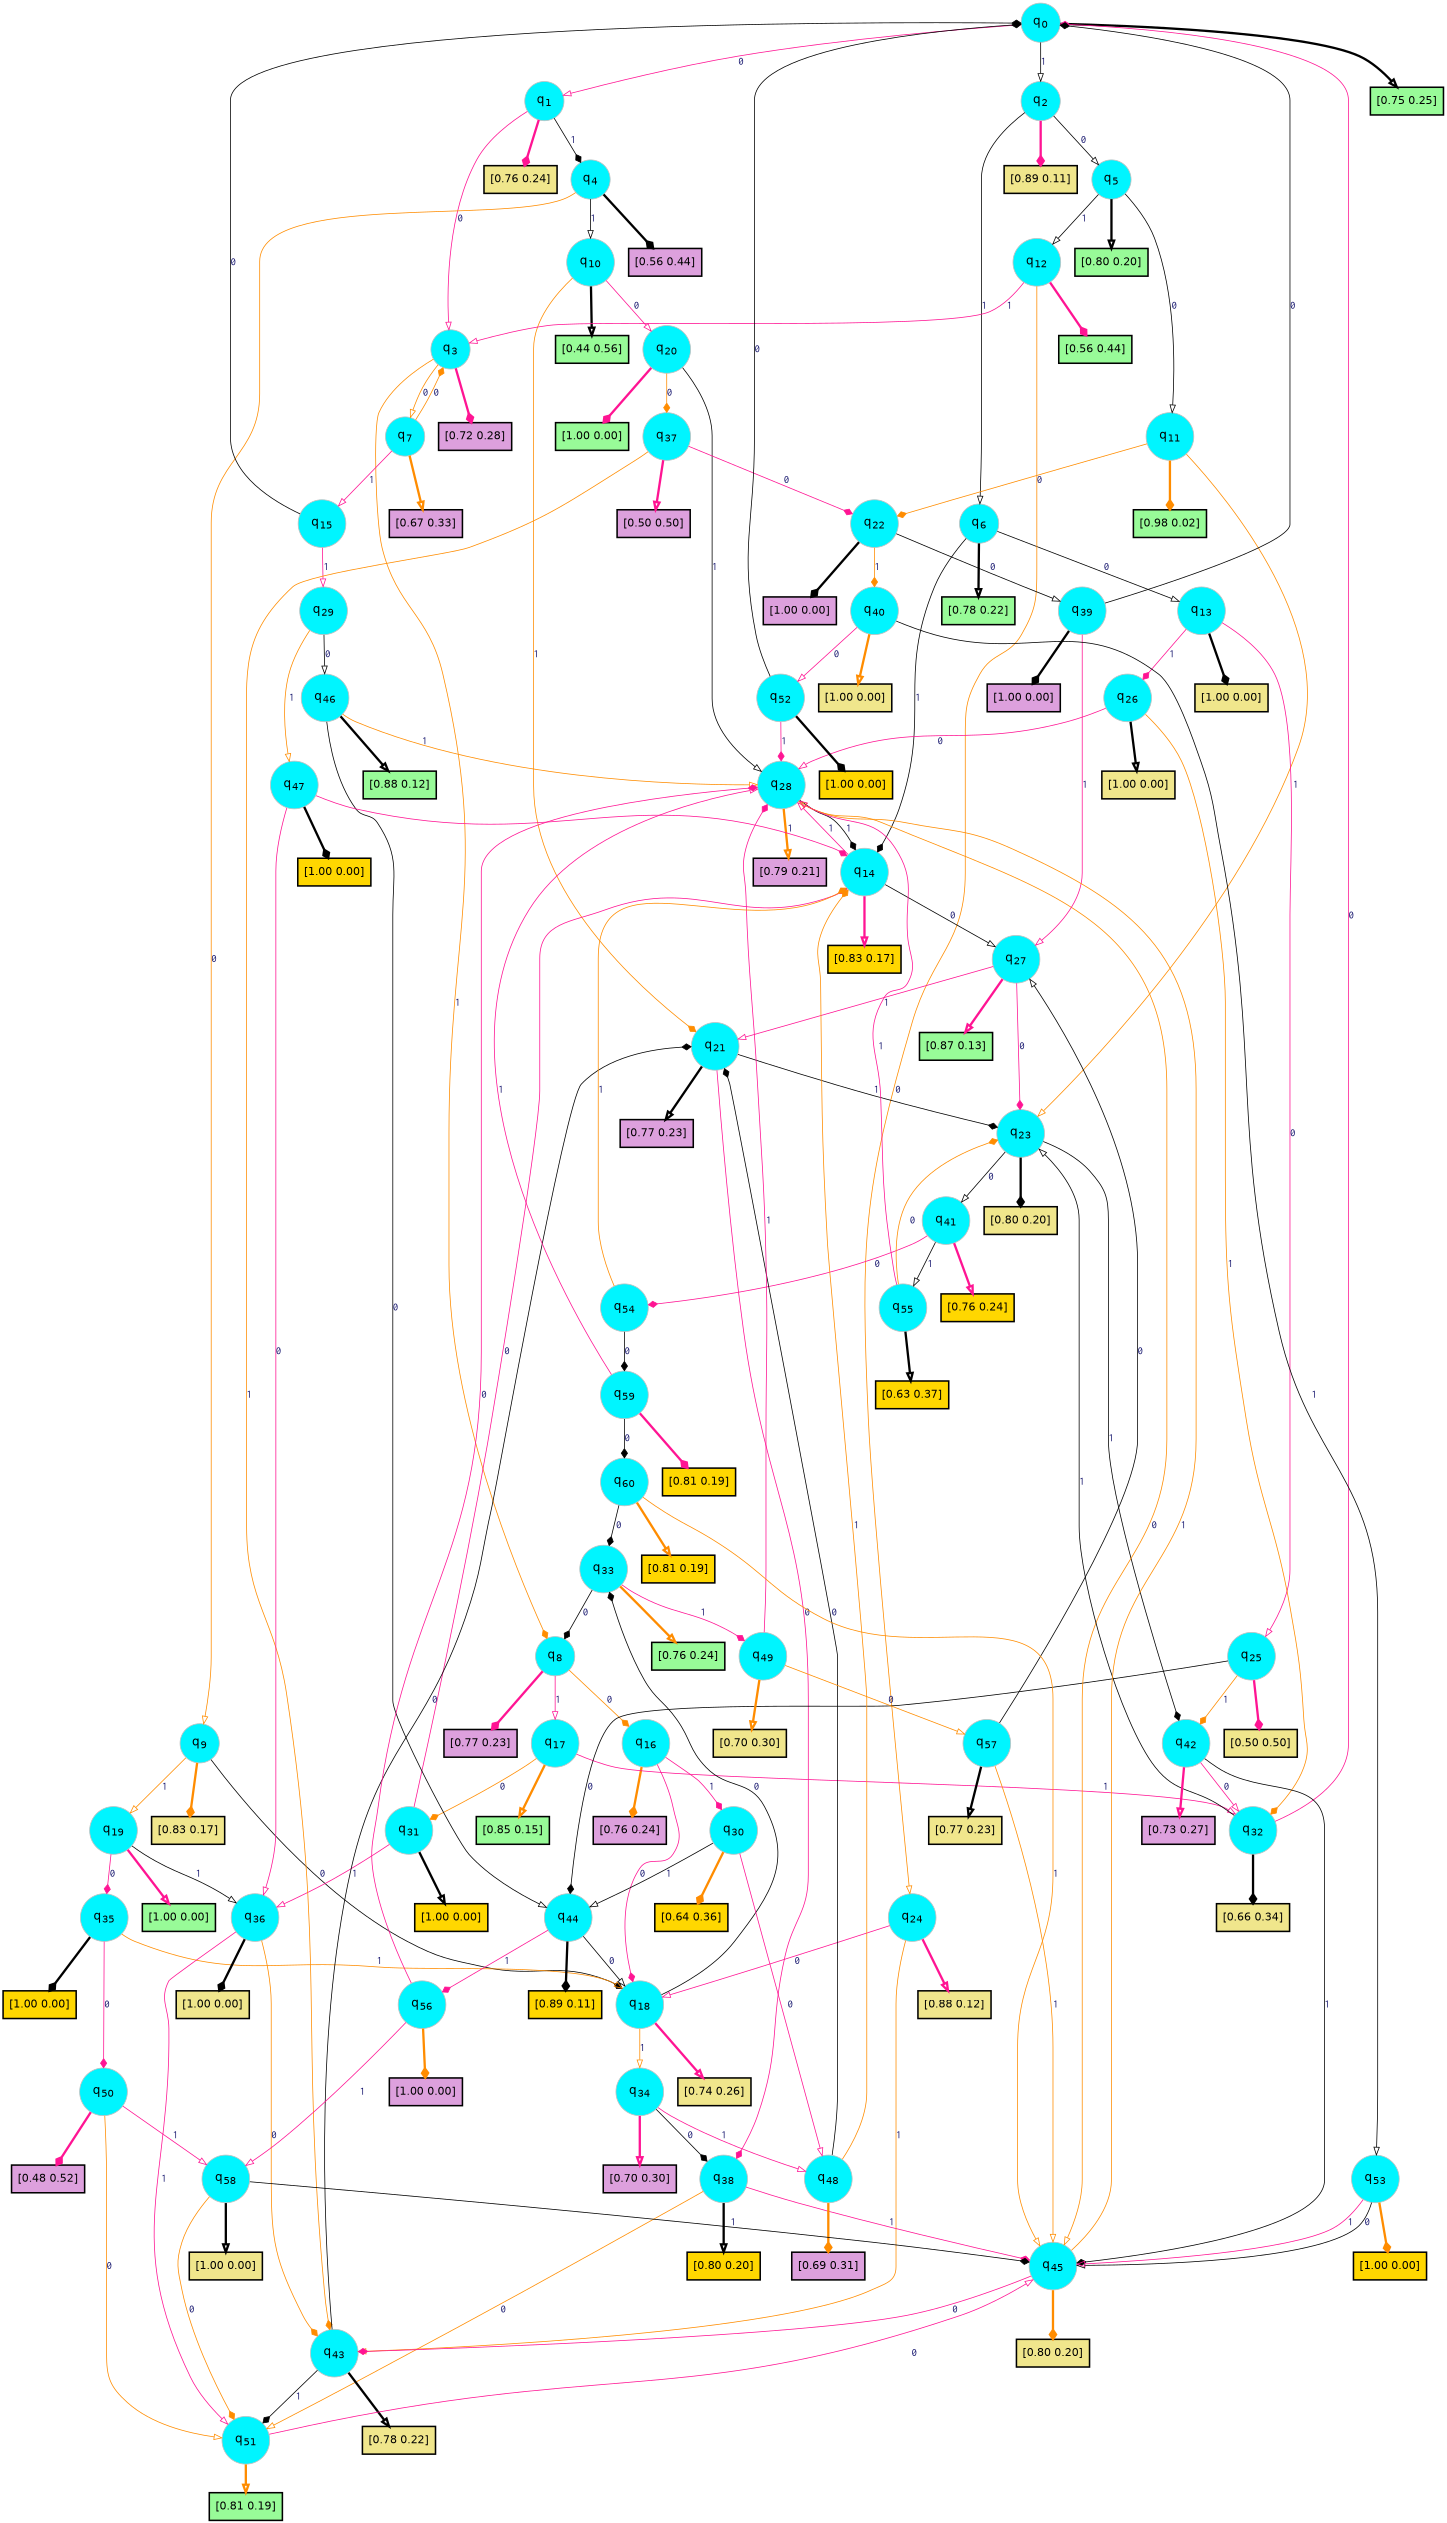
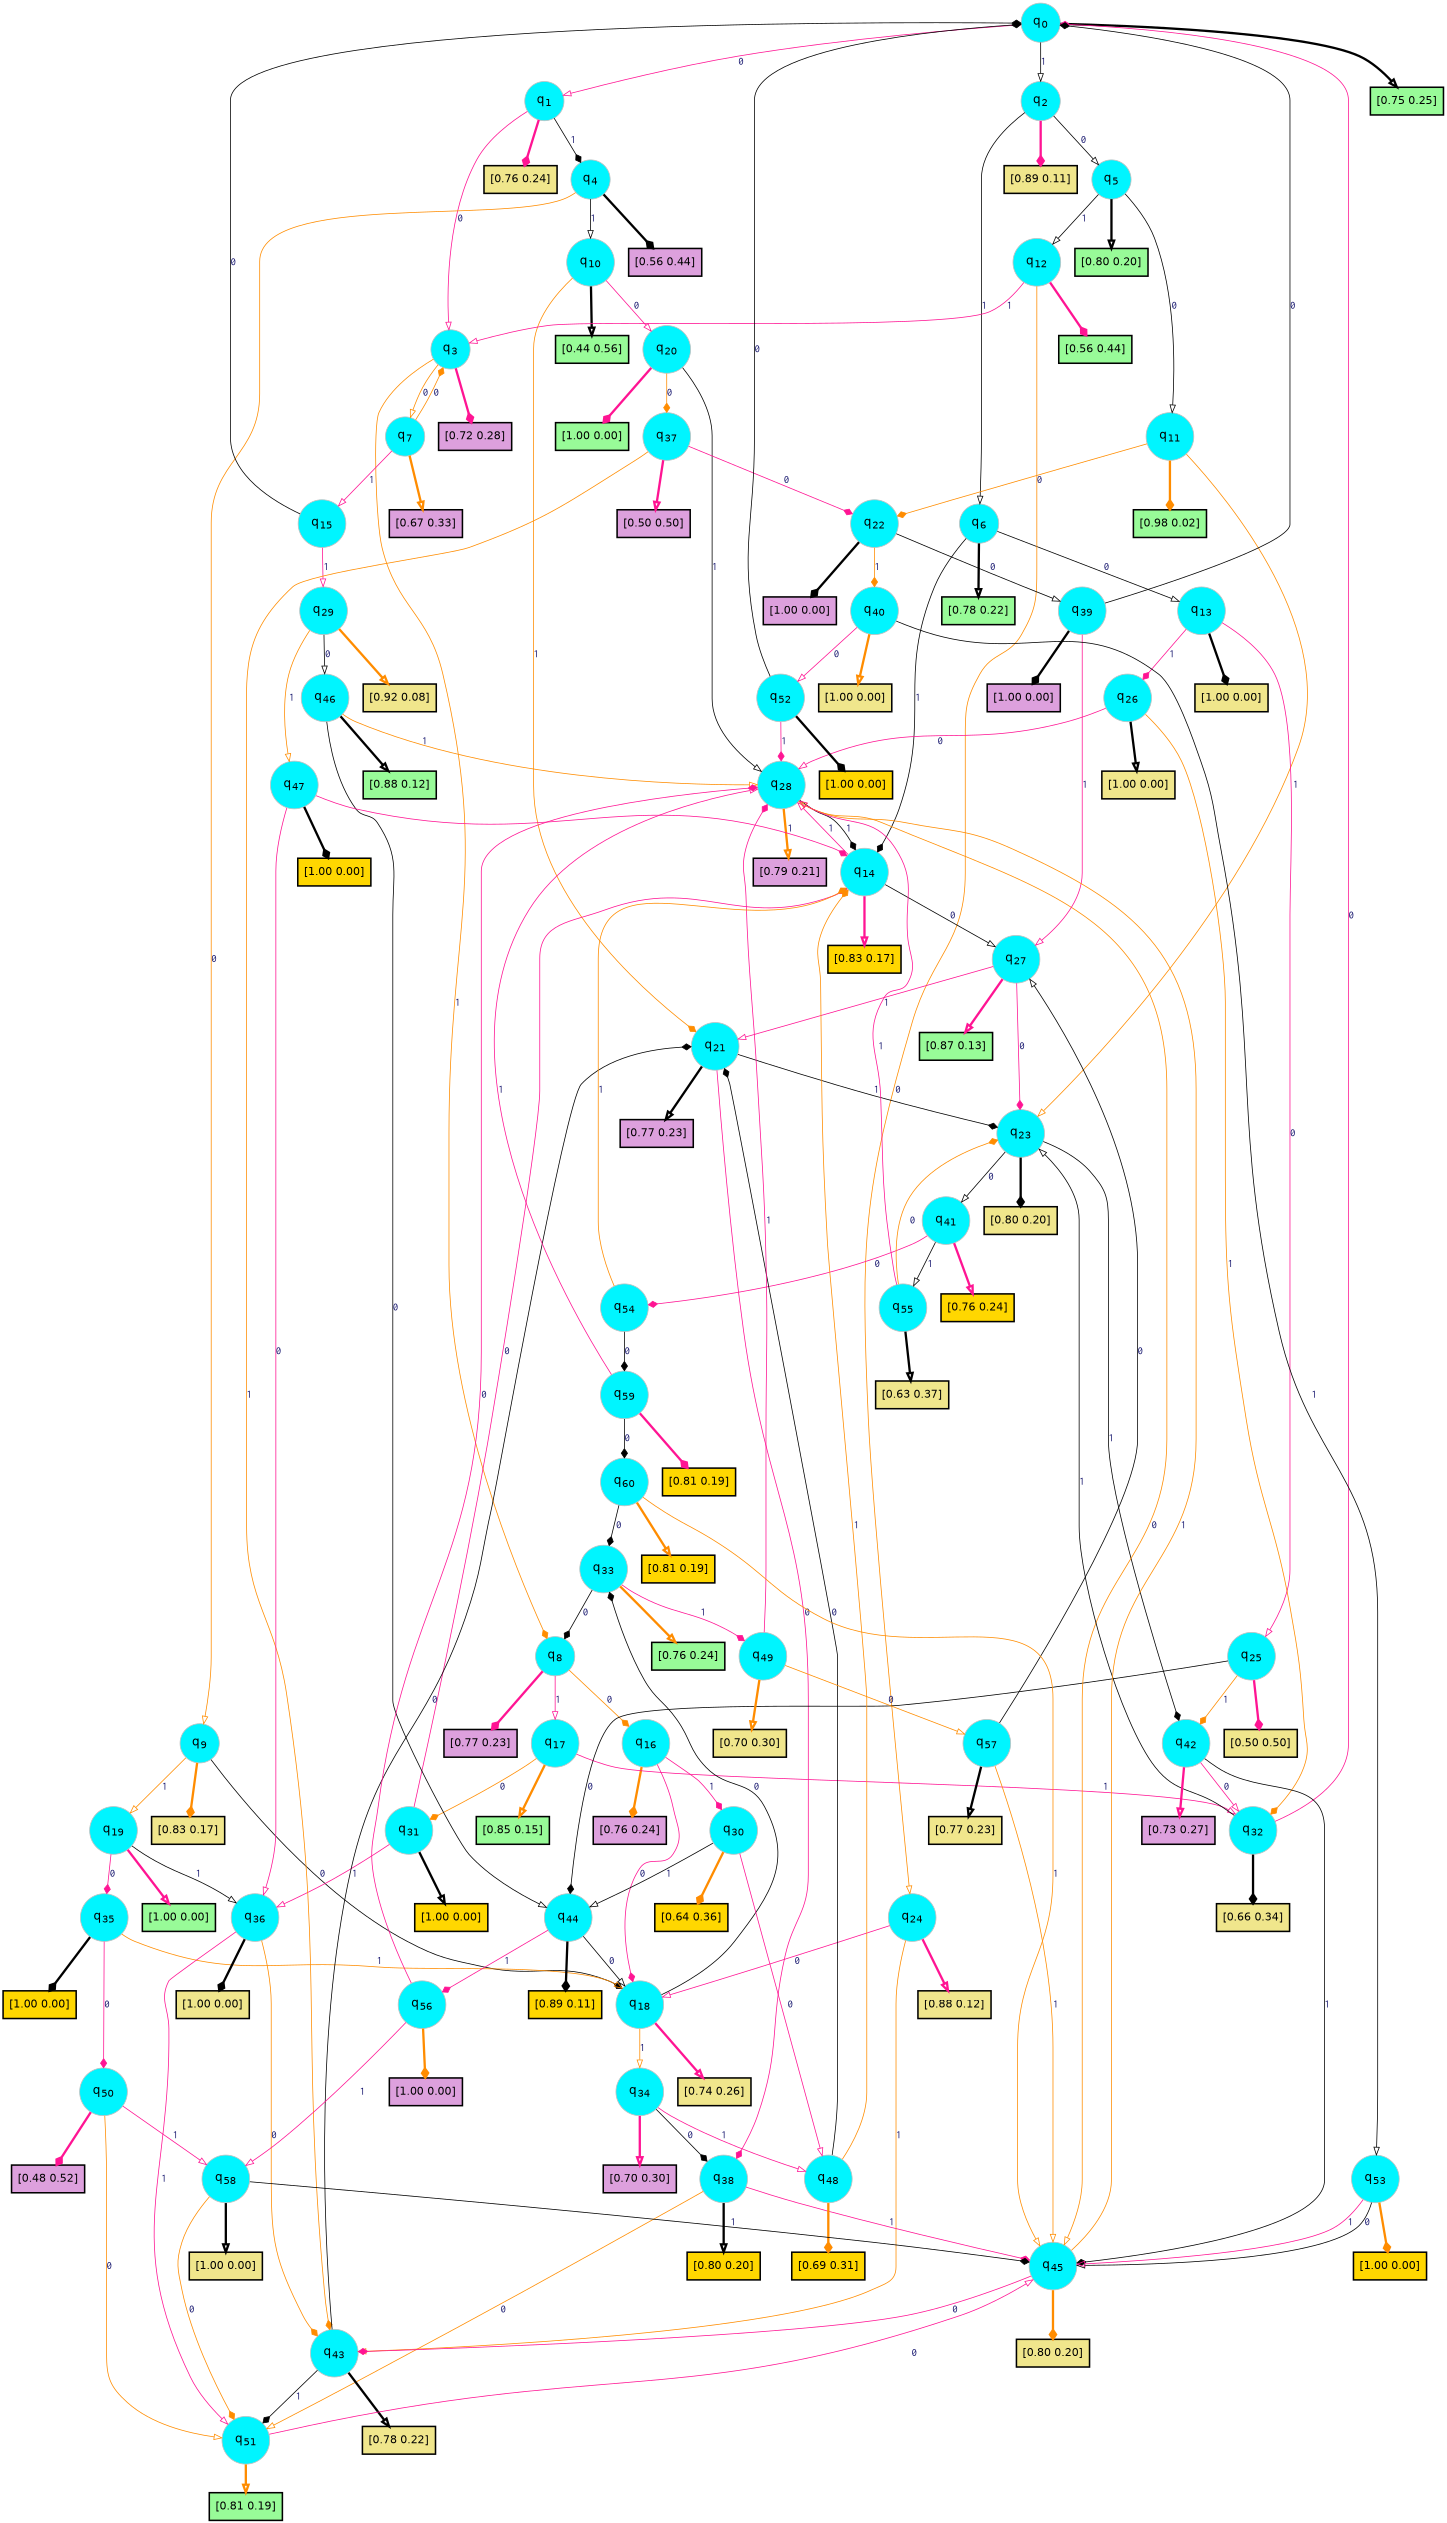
none -> (400, 698)
(912, 1395) -> (912, 1395)
(828, 2266) -> (828, 2266)
